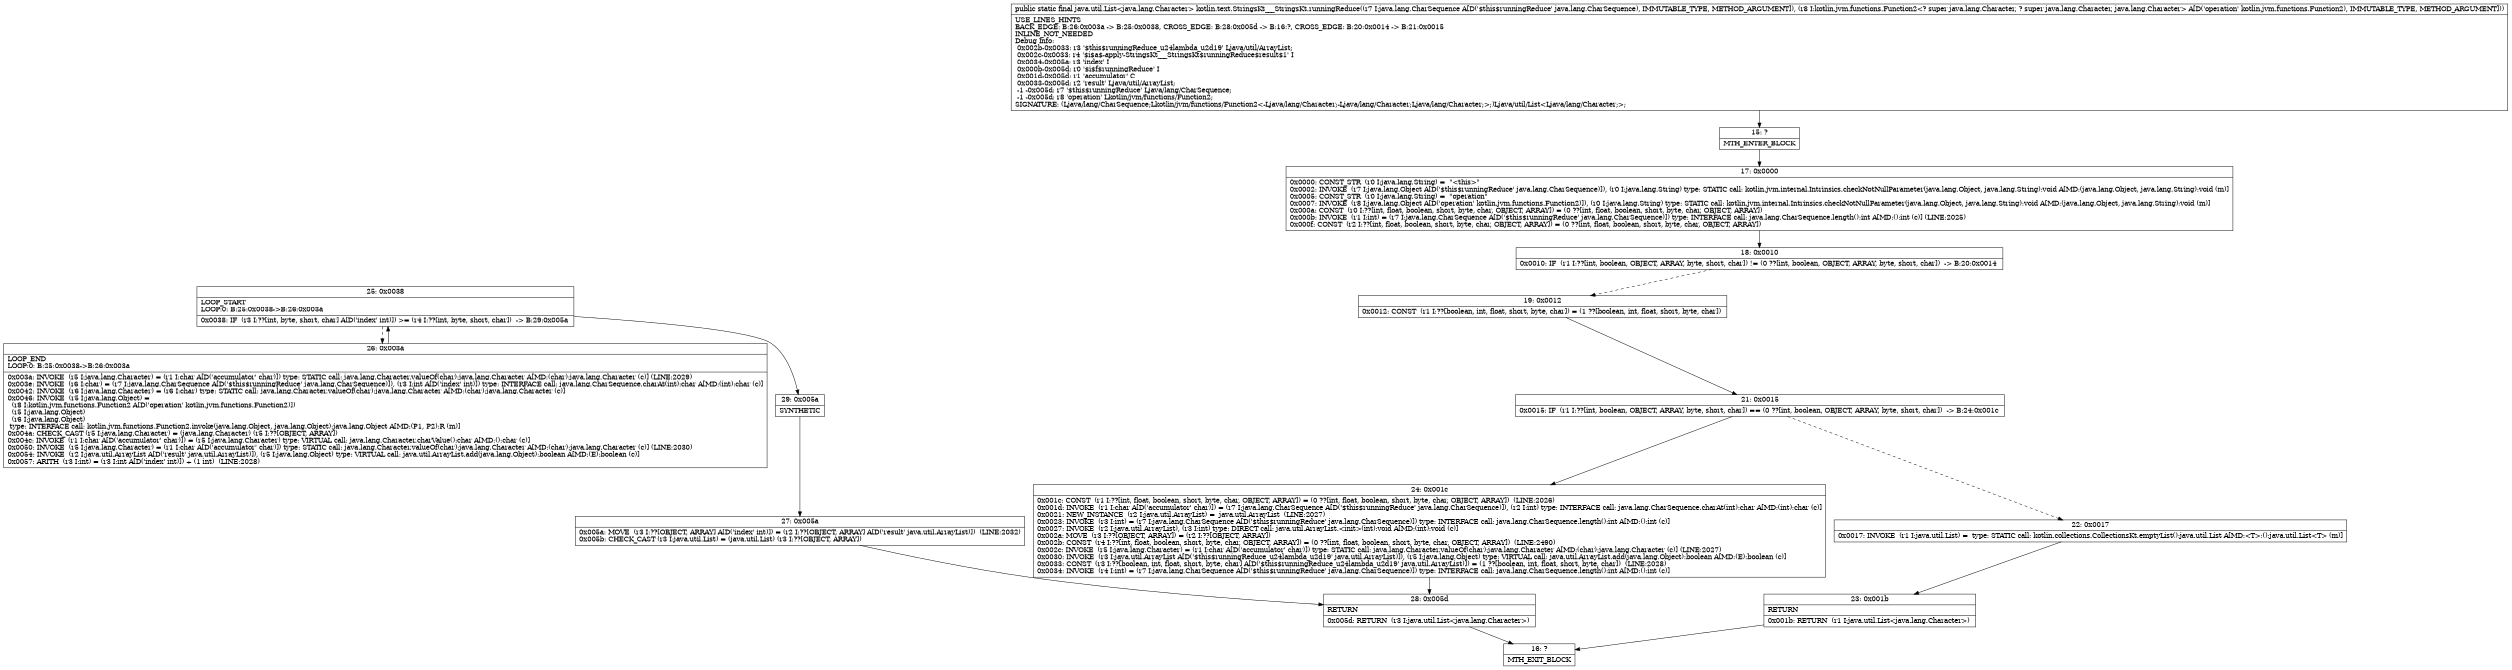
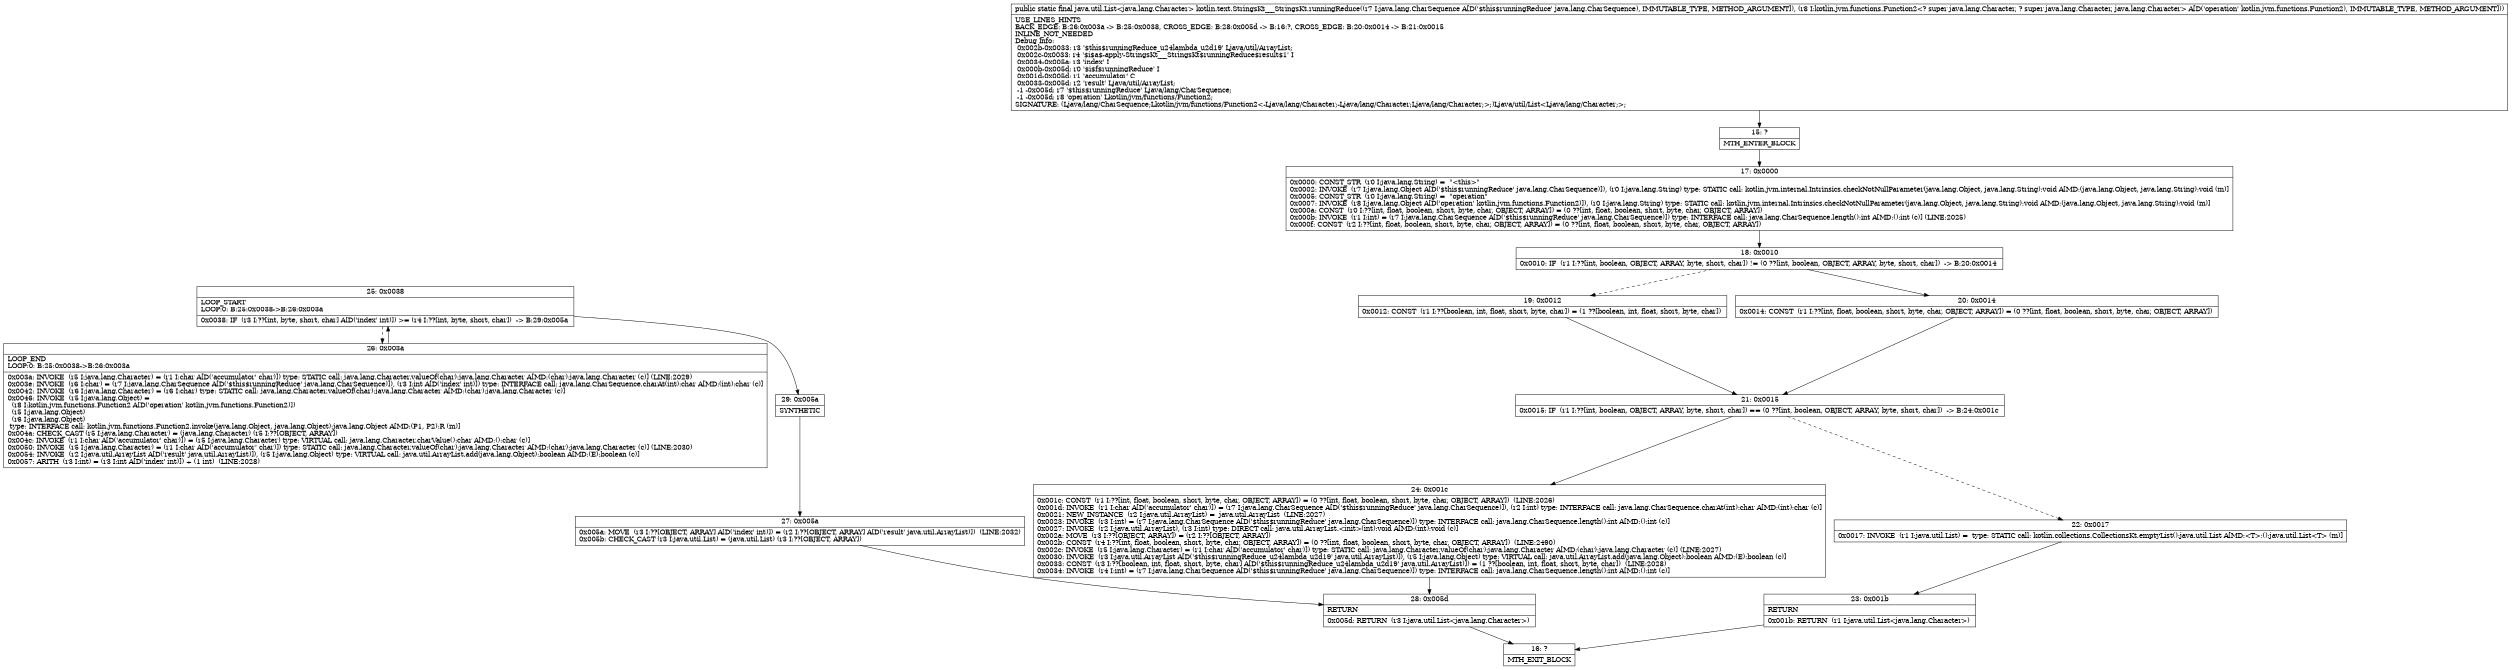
none -> (1977, 307)
